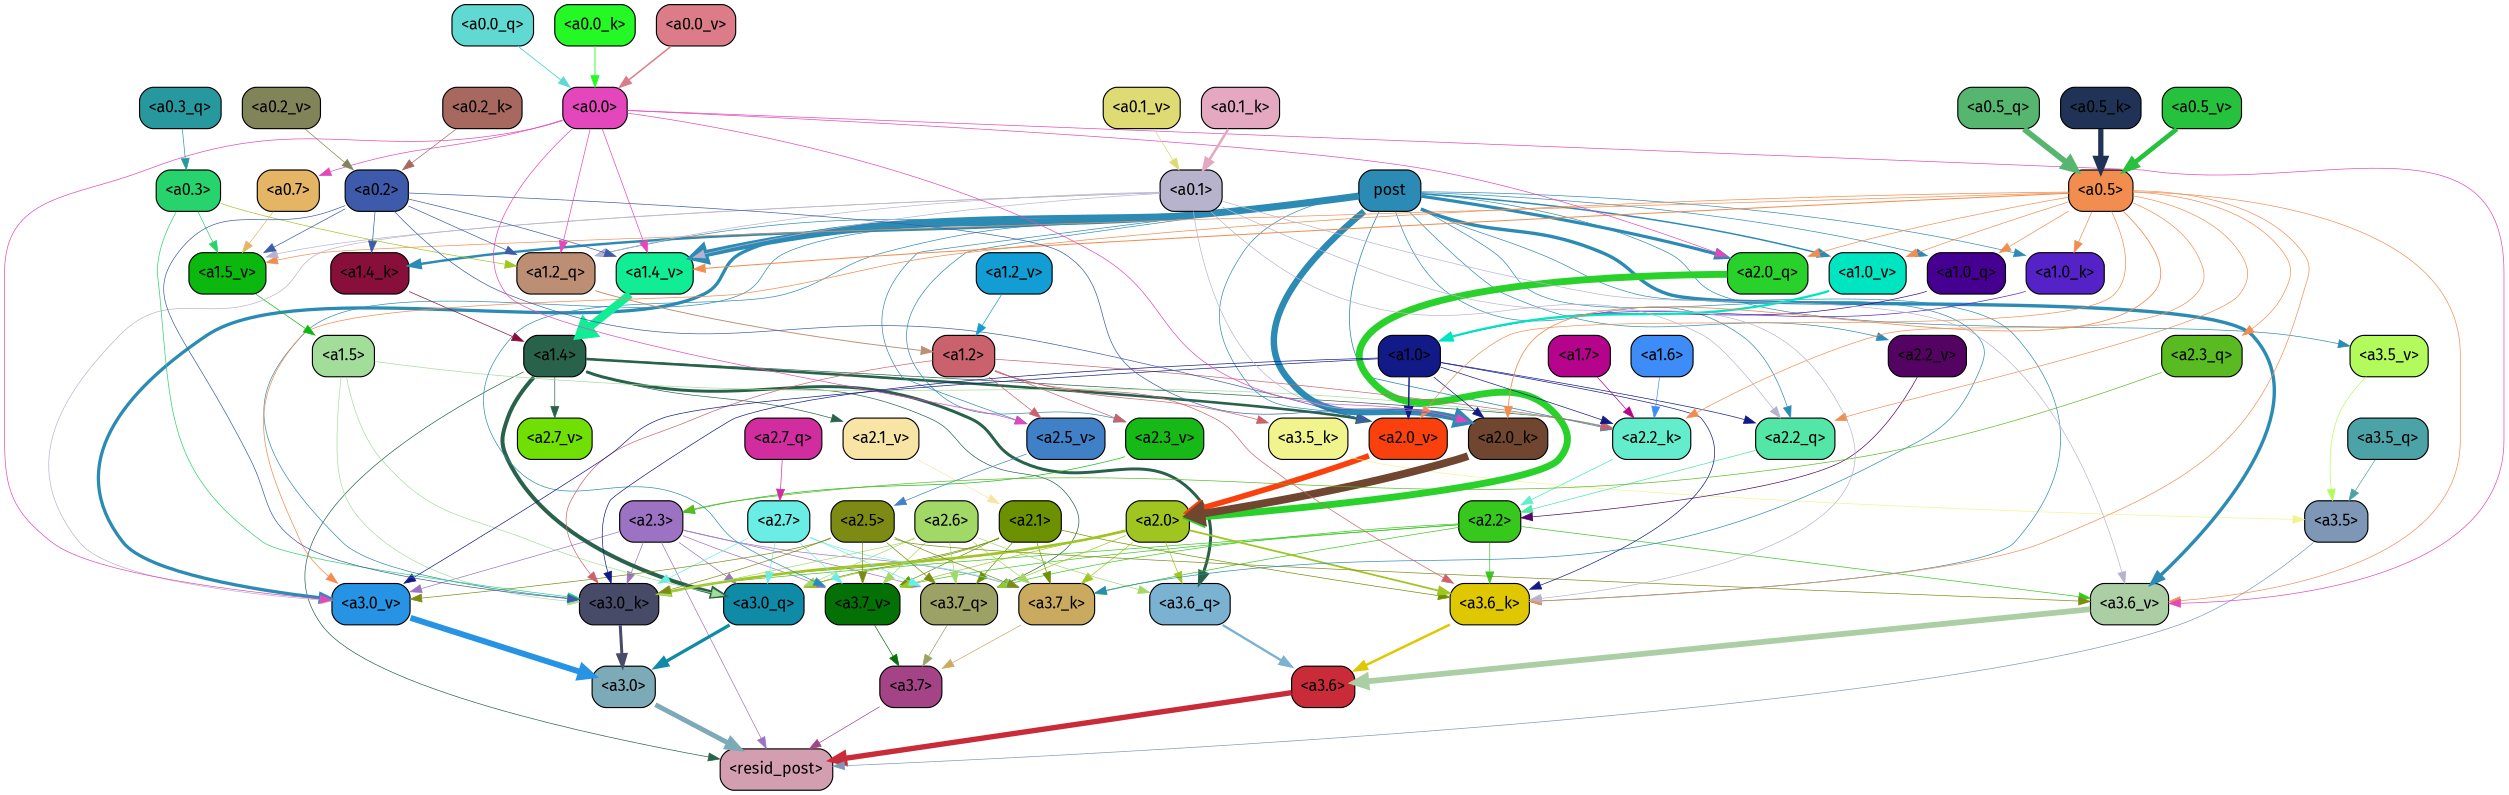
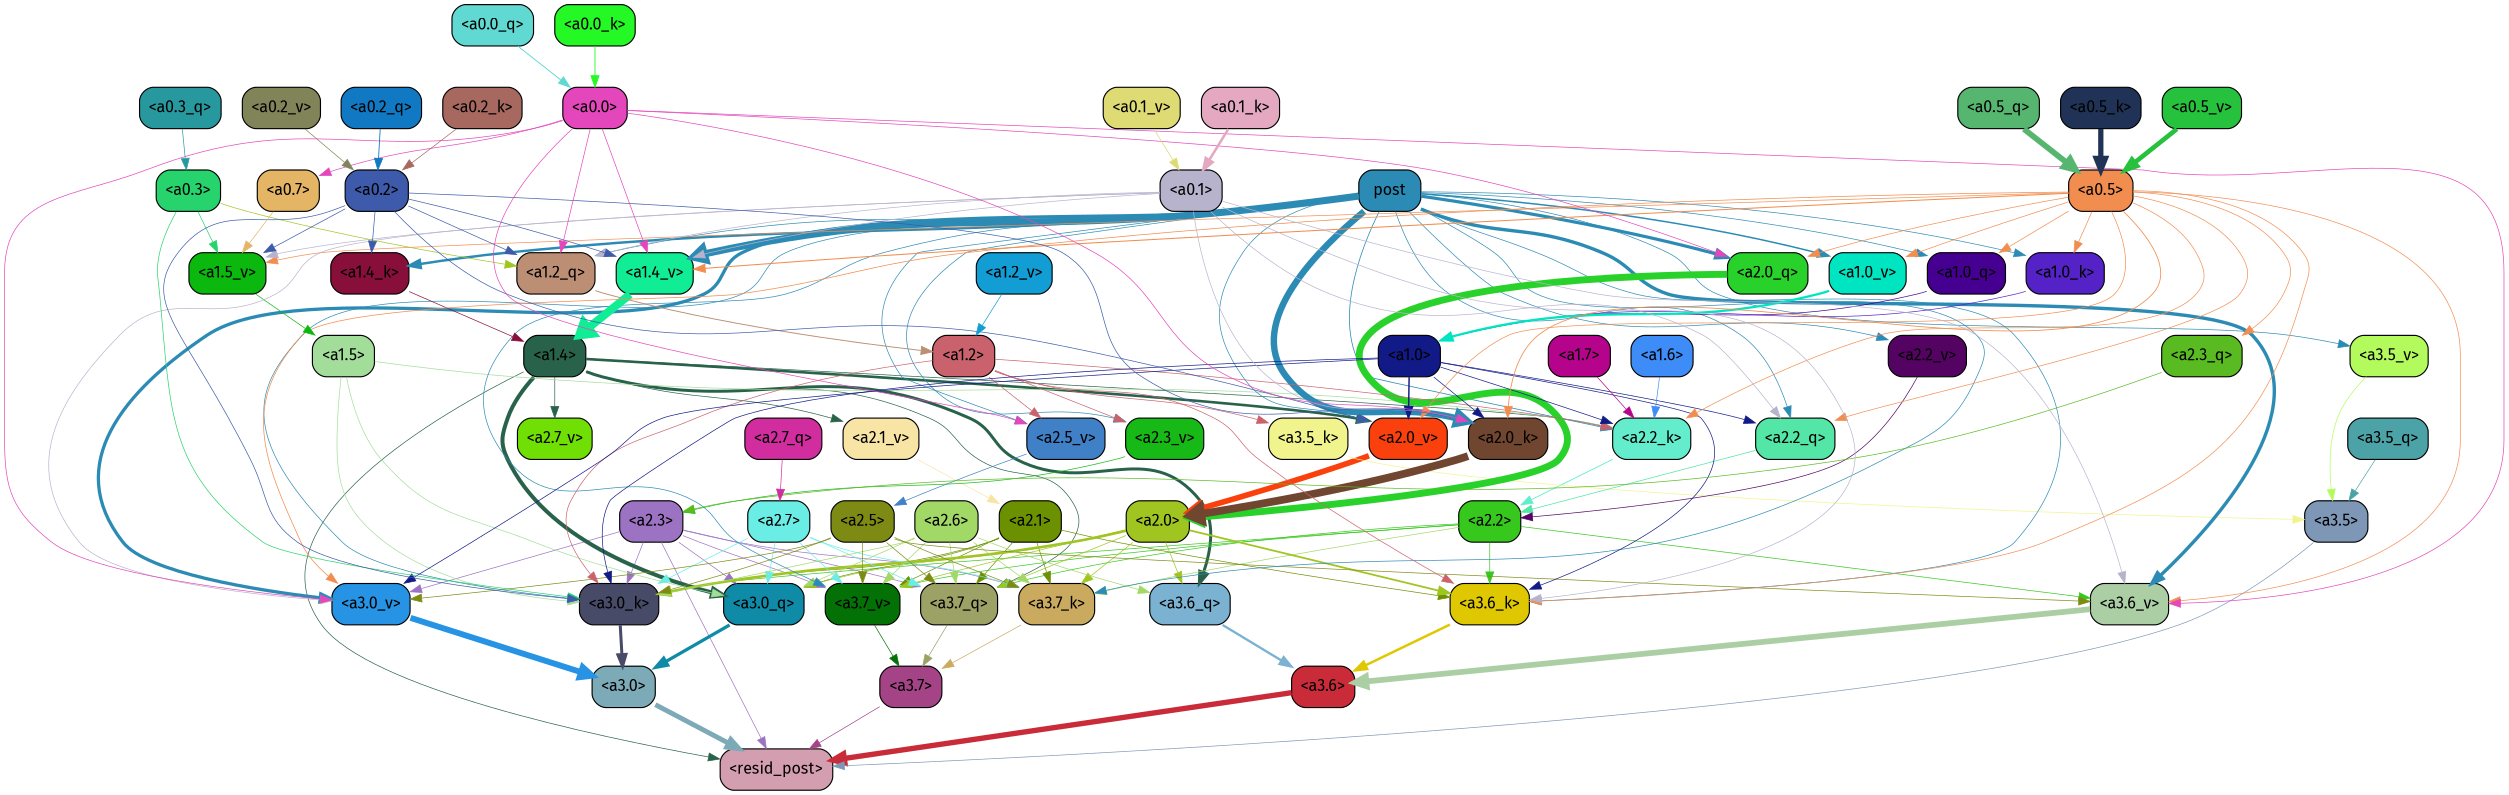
(696, 25) -> none
none -> (381, 108)
(1273, 558) -> (1273, 558)
